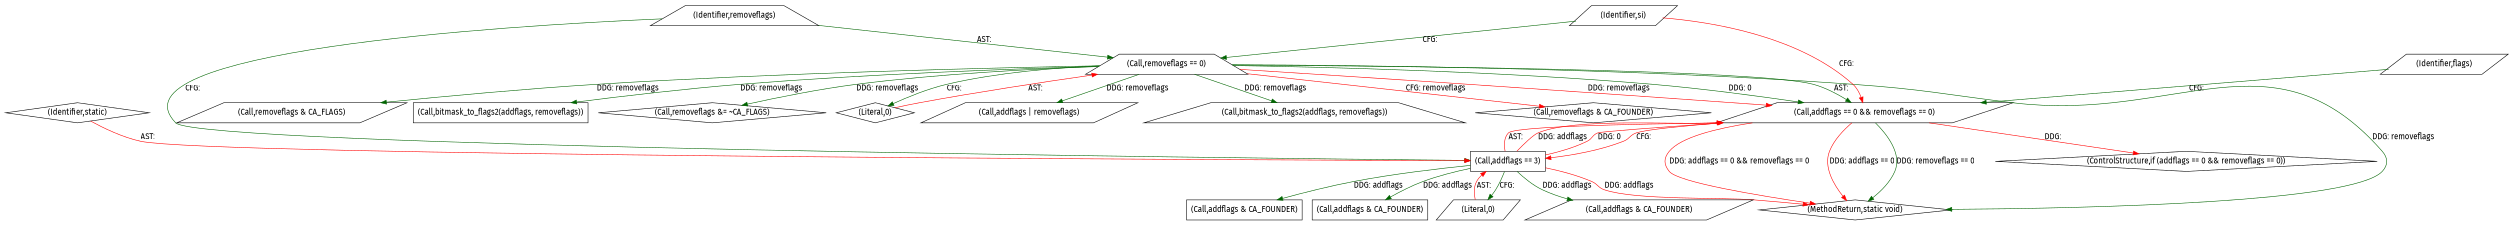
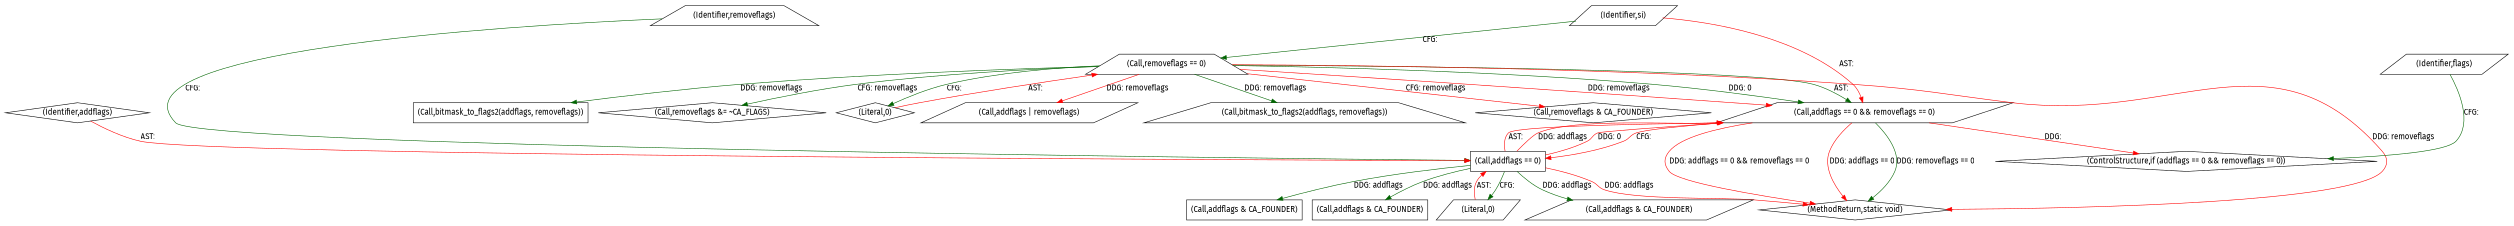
(963, 41) -> none
(1848, 64) -> (1848, 64)
(2187, 86) -> (2431, 150)
(888, 88) -> (888, 88)
(1101, 88) -> (1101, 88)
(2045, 104) -> (2045, 104)
(77, 113) -> (77, 113)
(292, 113) -> none
(1508, 161) -> (1508, 161)
